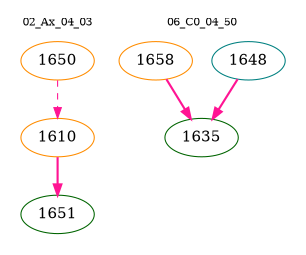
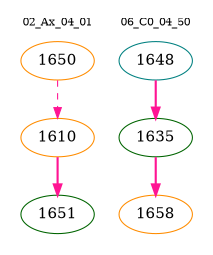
(58, 23) -> (58, 23)
(176, 94) -> (156, 171)
